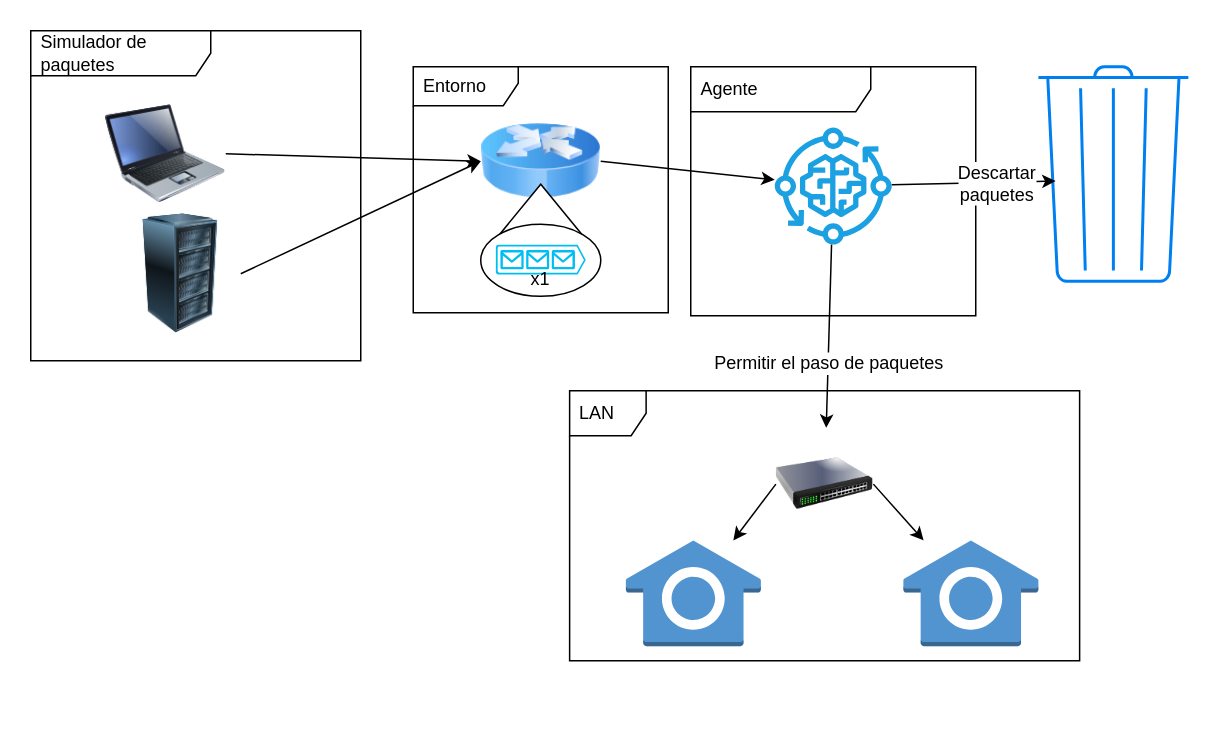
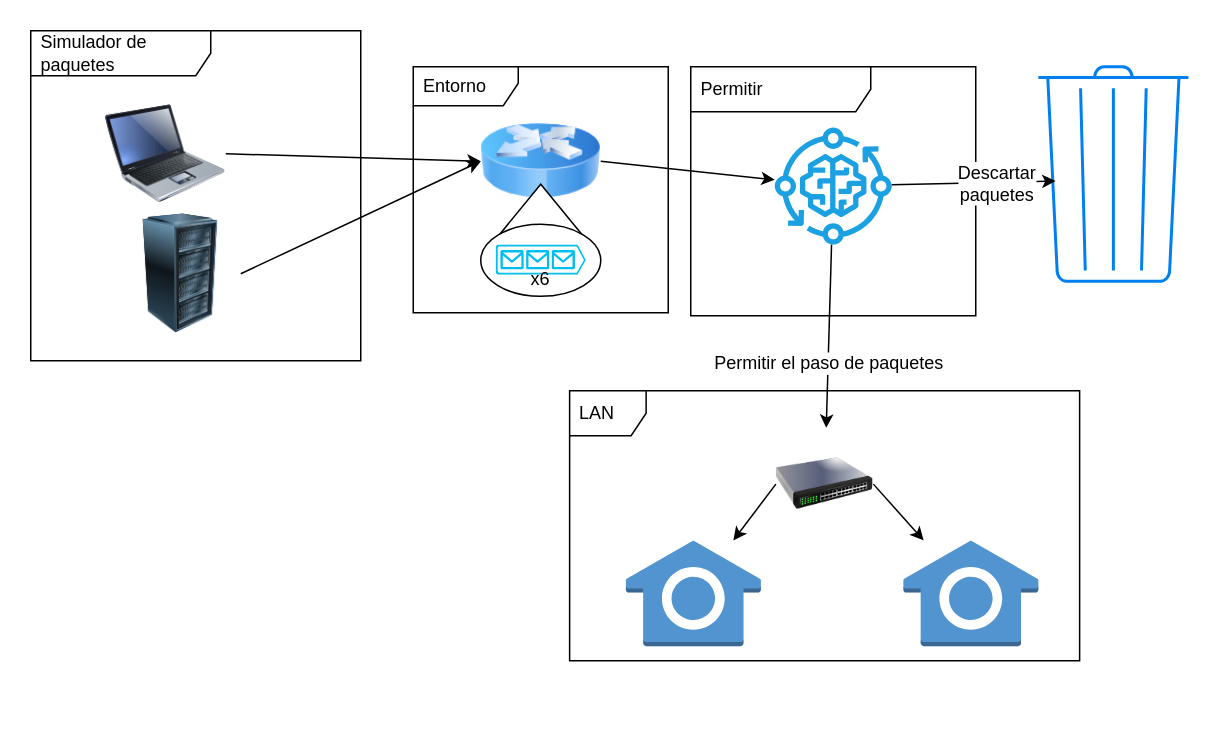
(731, 89) -> (737, 89)
(541, 280) -> (541, 280)
